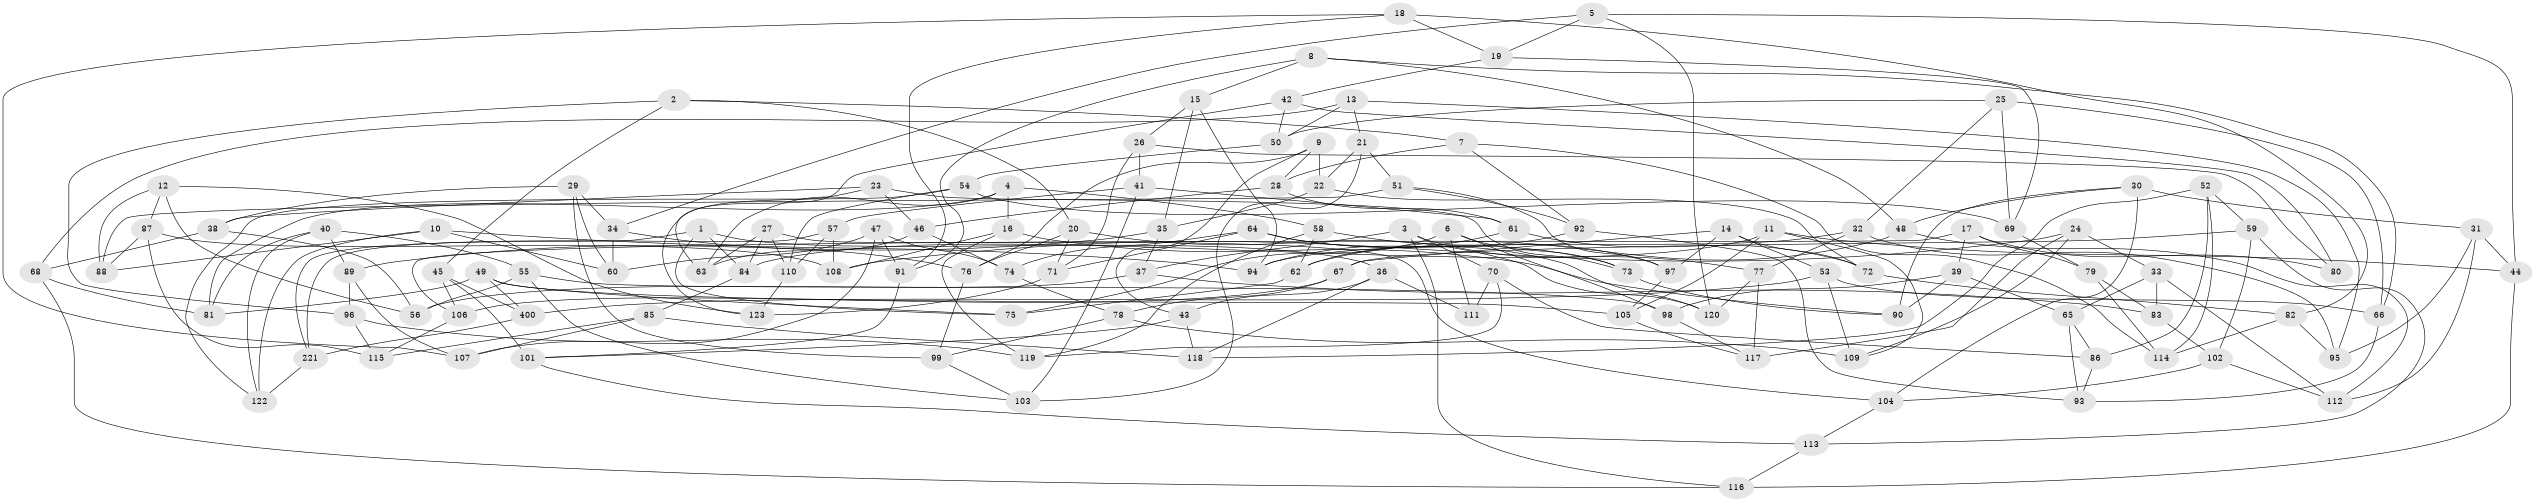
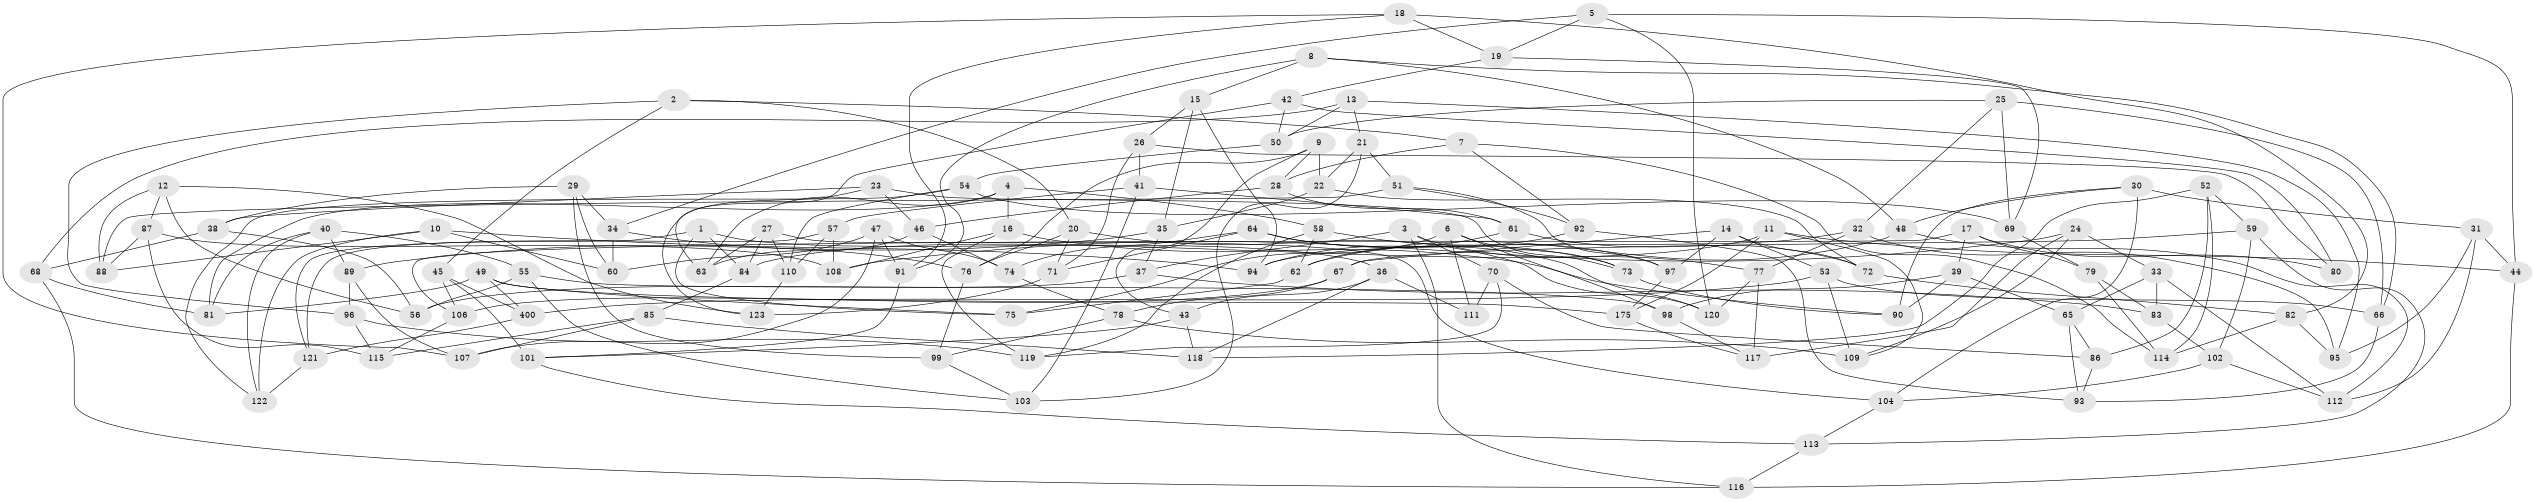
(1623, 315) -> (1623, 315)
(311, 359) -> (311, 359)
